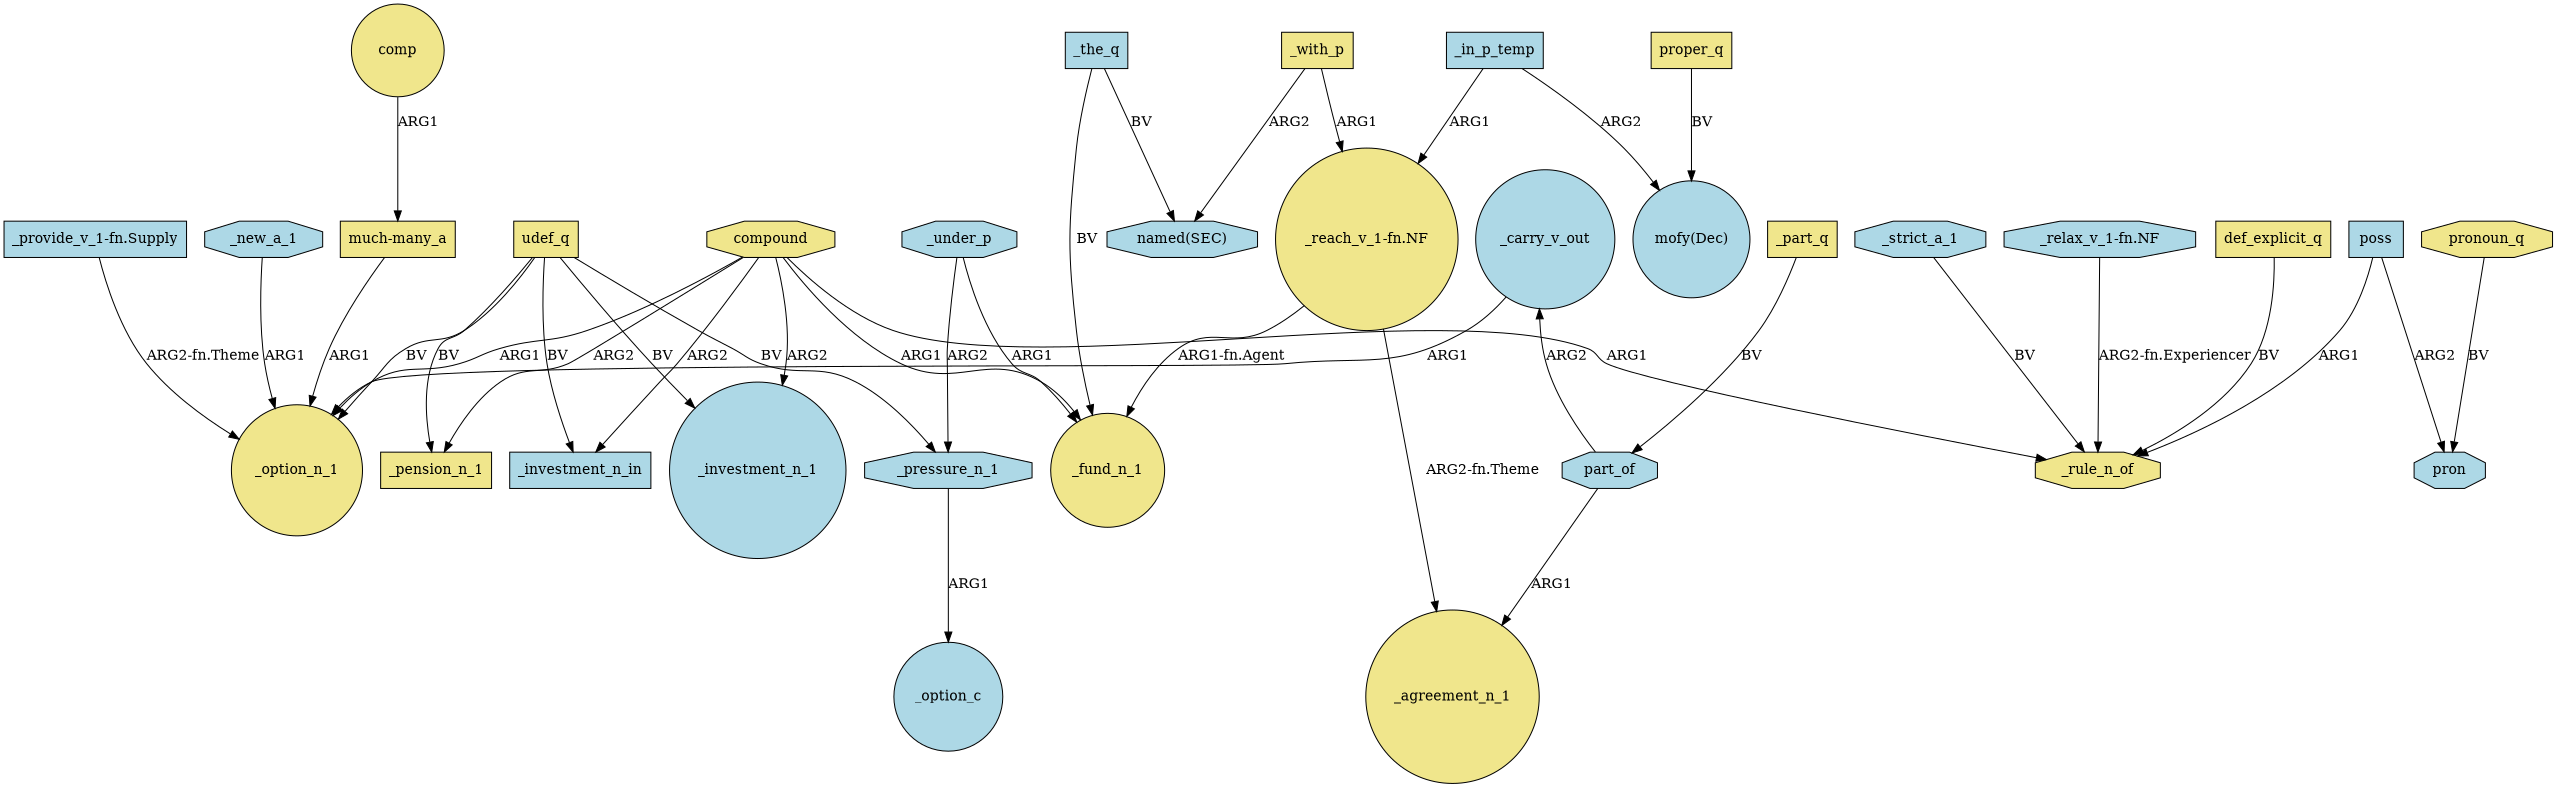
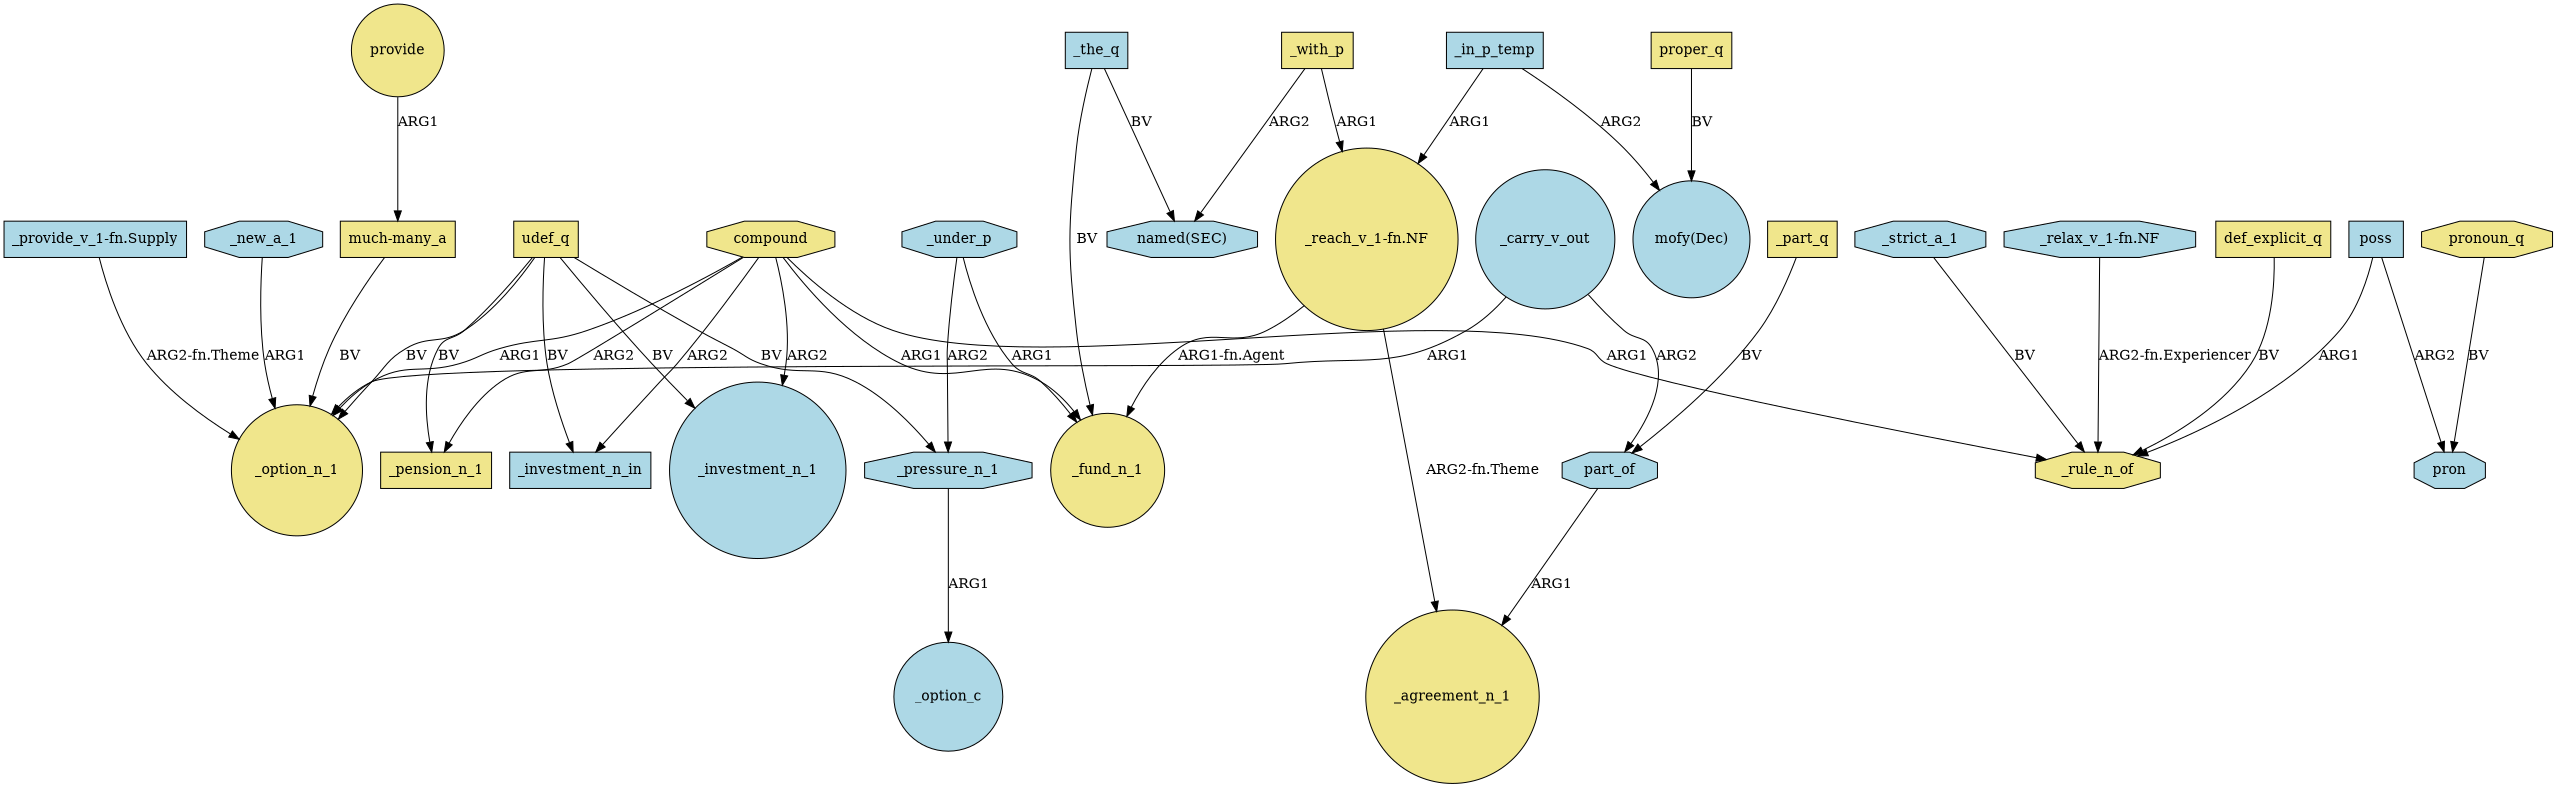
(398, 50) -> (398, 50)
(350, 356) -> (350, 356)
(1556, 390) -> (1655, 357)
